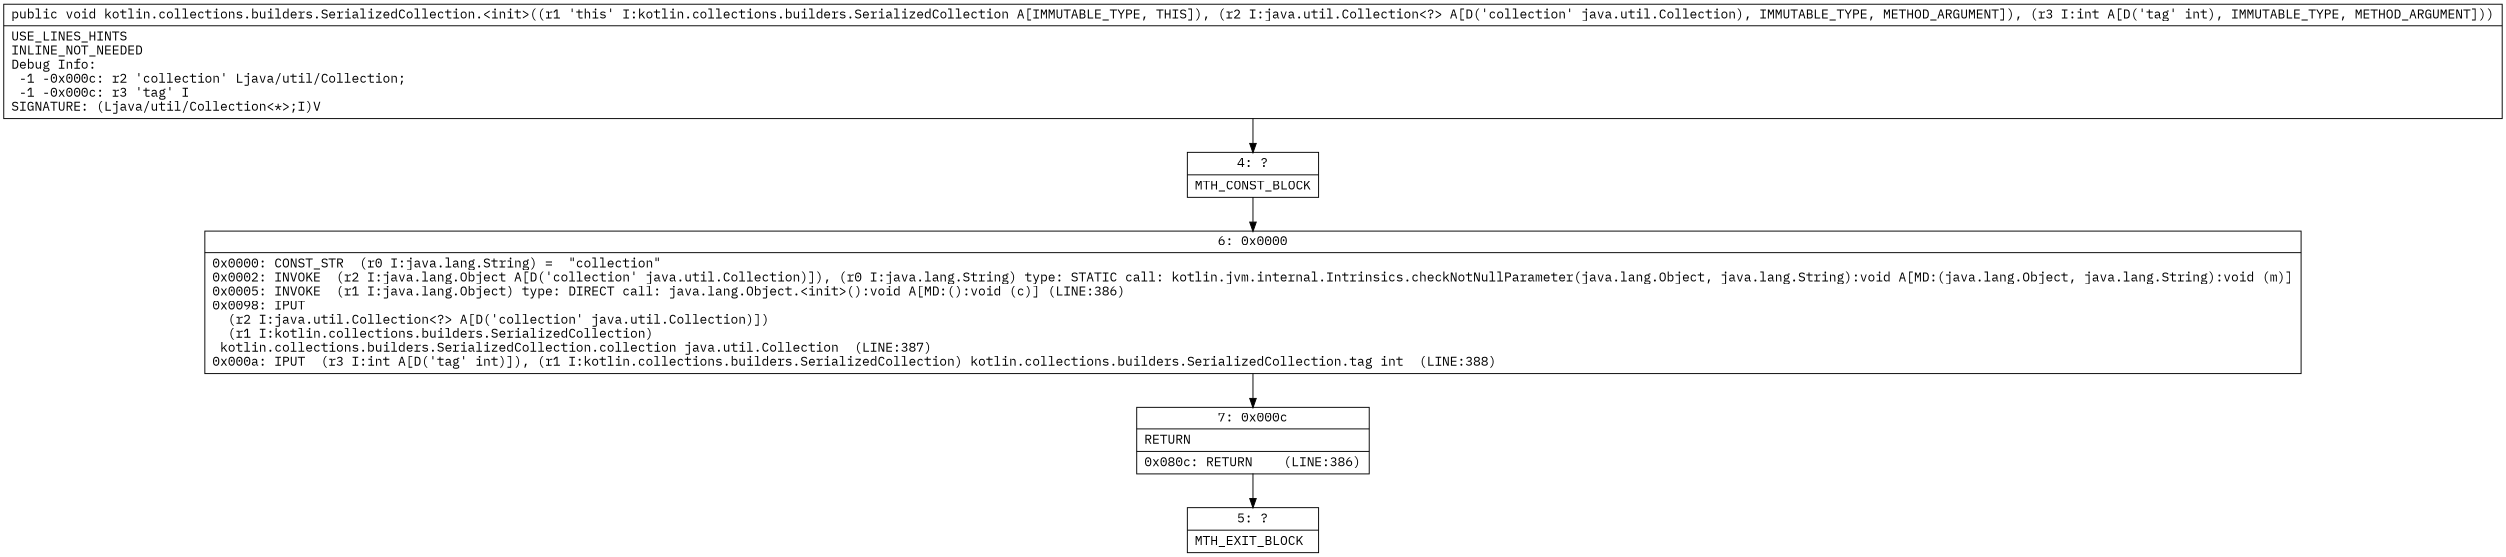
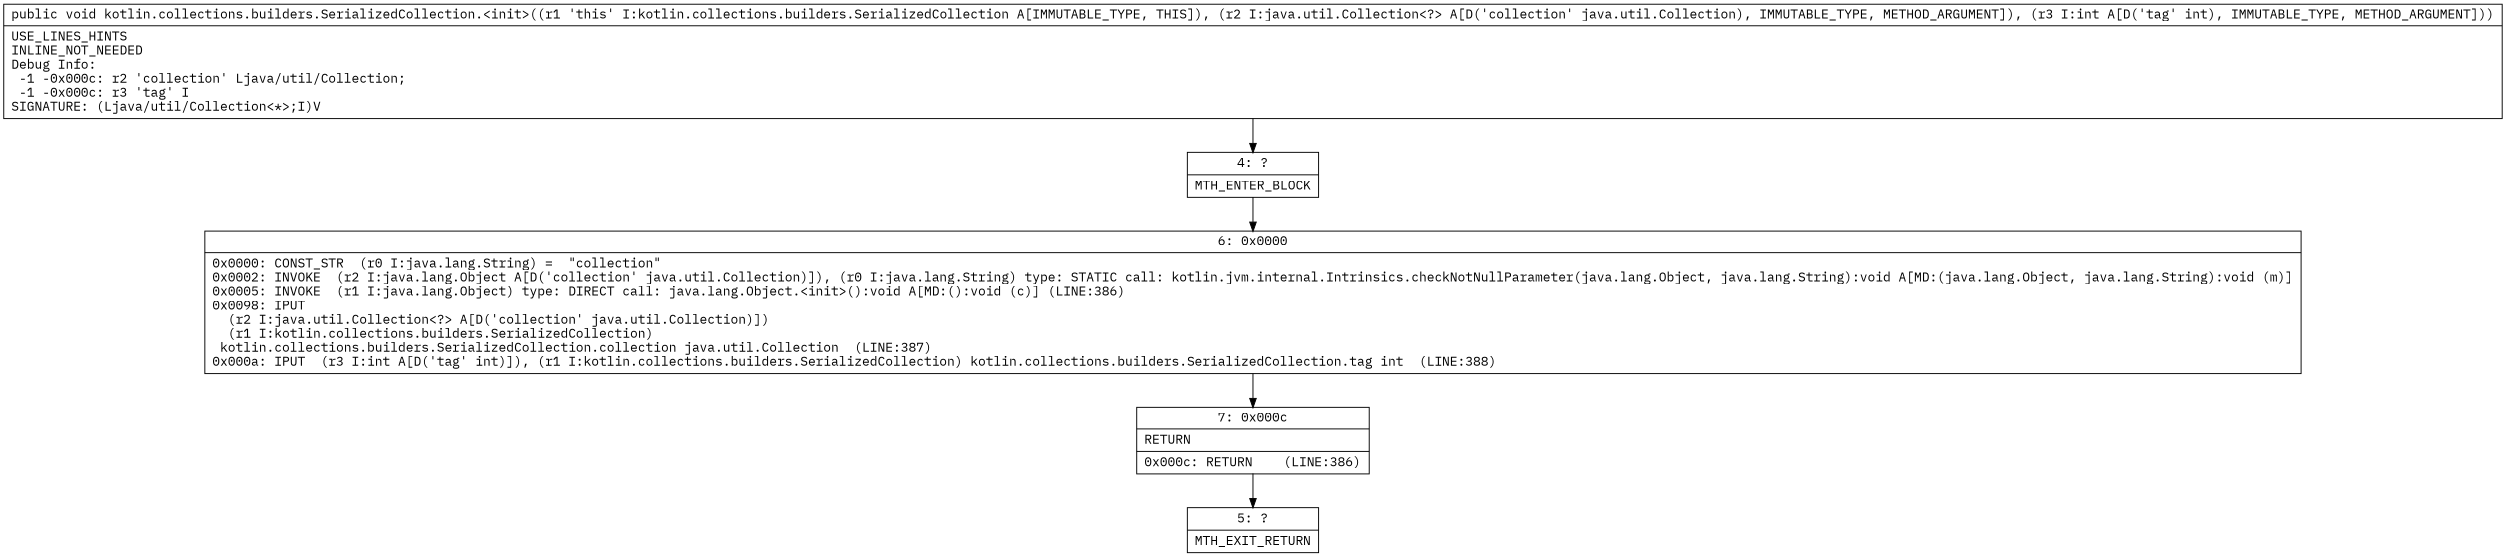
(1253, 186) -> (1253, 186)
(1253, 462) -> (1253, 462)
(1249, 541) -> (1253, 541)
